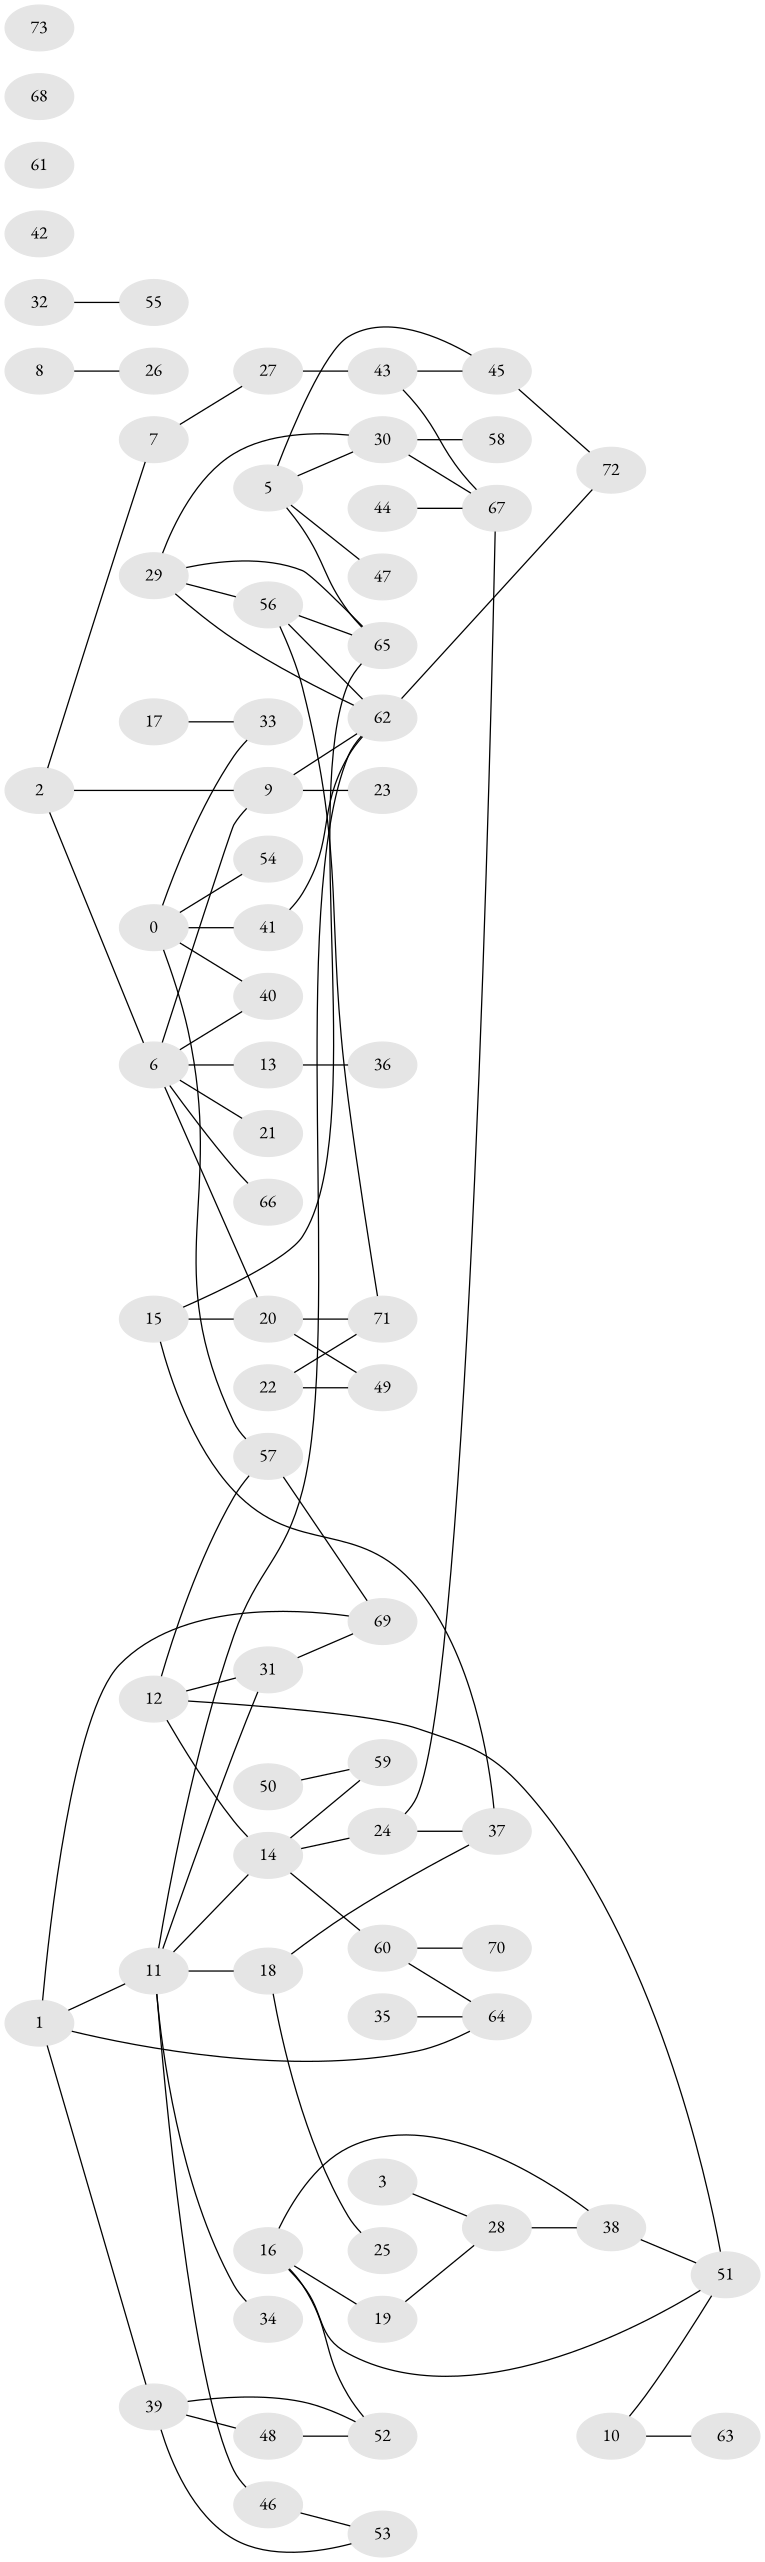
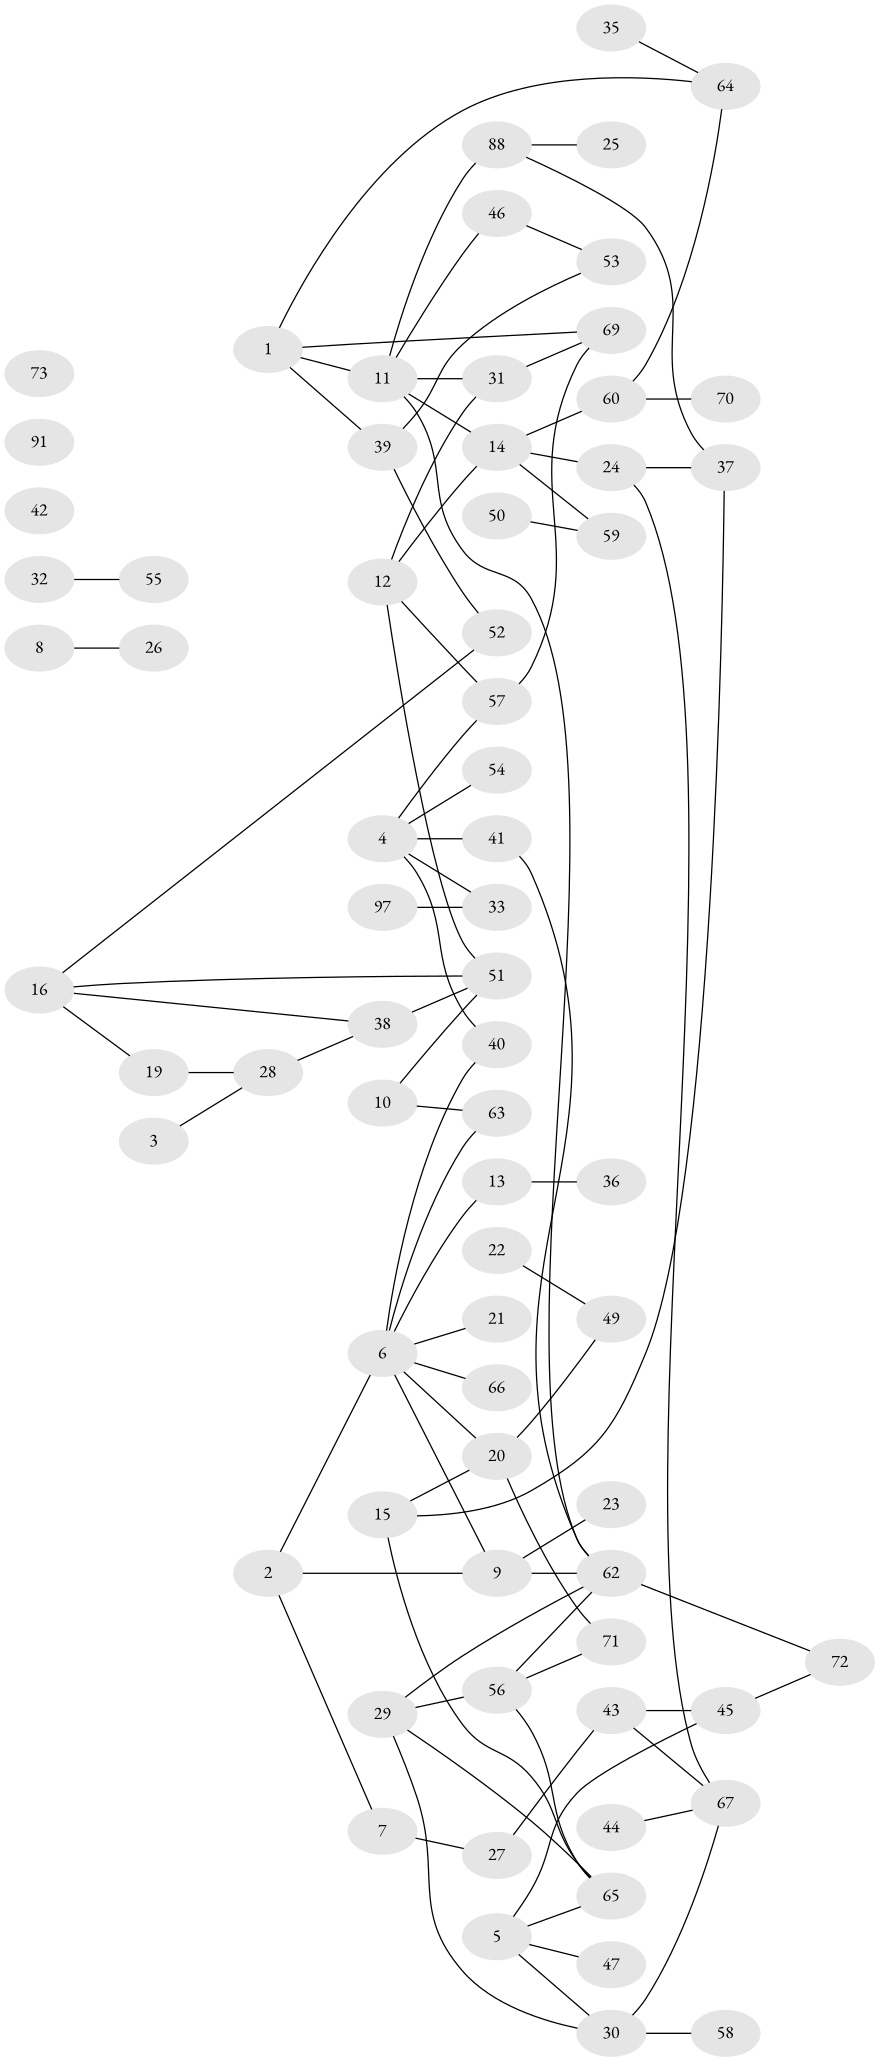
(39, 97) -> none
(39, 165) -> (39, 442)
(154, 722) -> (383, 907)
(154, 928) -> (383, 839)
none -> (423, 1227)
(333, 1349) -> none
(268, 1971) -> (497, 145)
(268, 2319) -> none
(268, 2436) -> none
